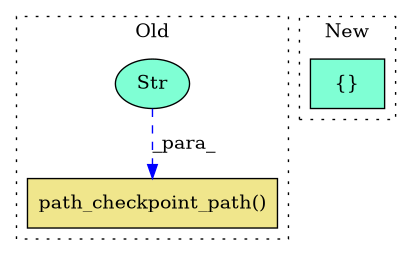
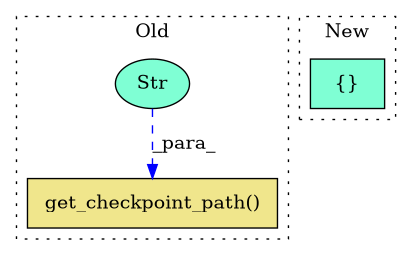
(152, 203) -> (152, 203)
